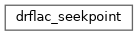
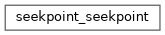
(69, 18) -> (83, 18)
